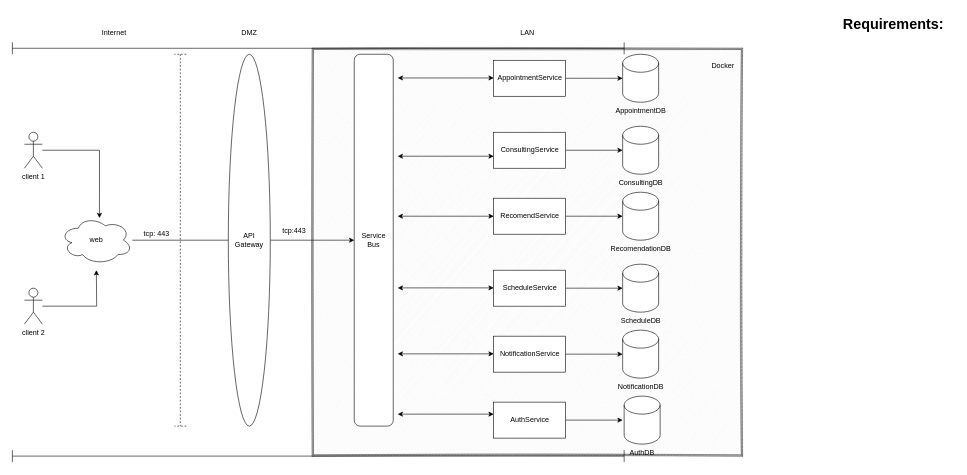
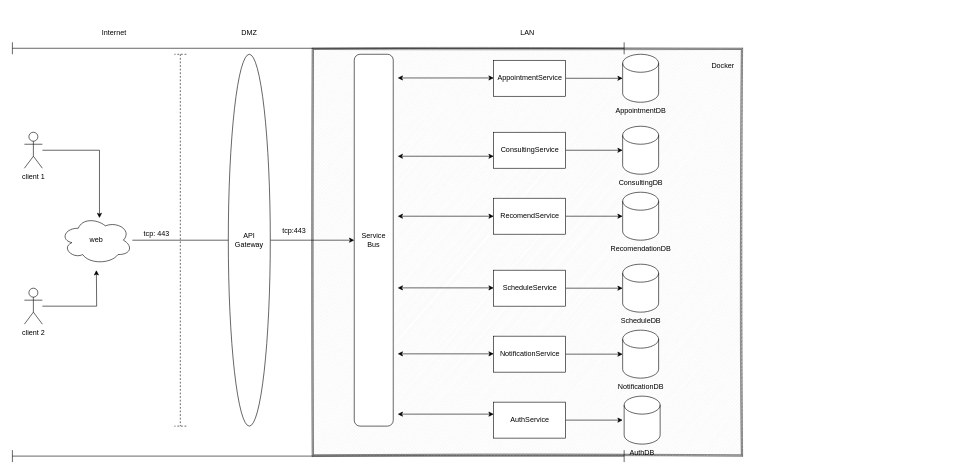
(897, 48) -> none
